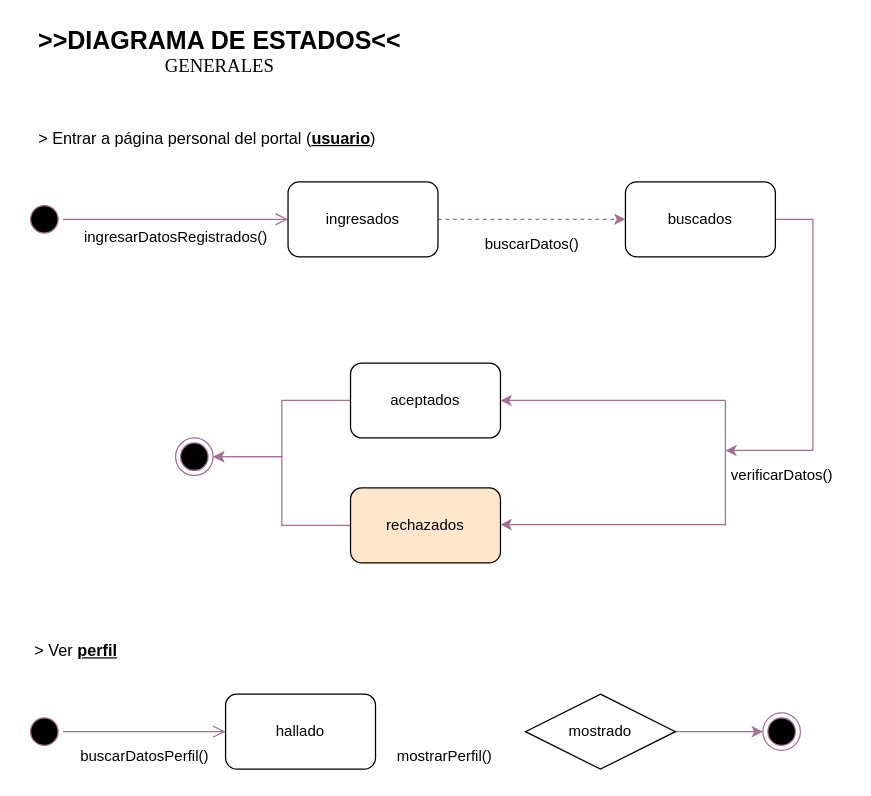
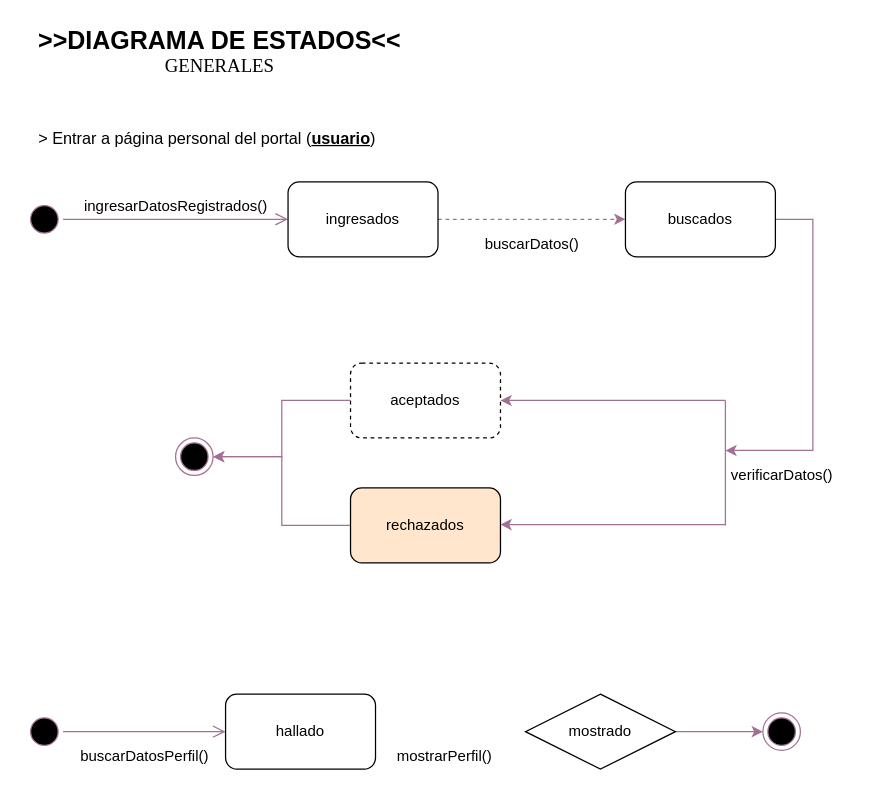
(176, 238) -> (176, 207)
(426, 401) -> (426, 401)
(76, 651) -> none
